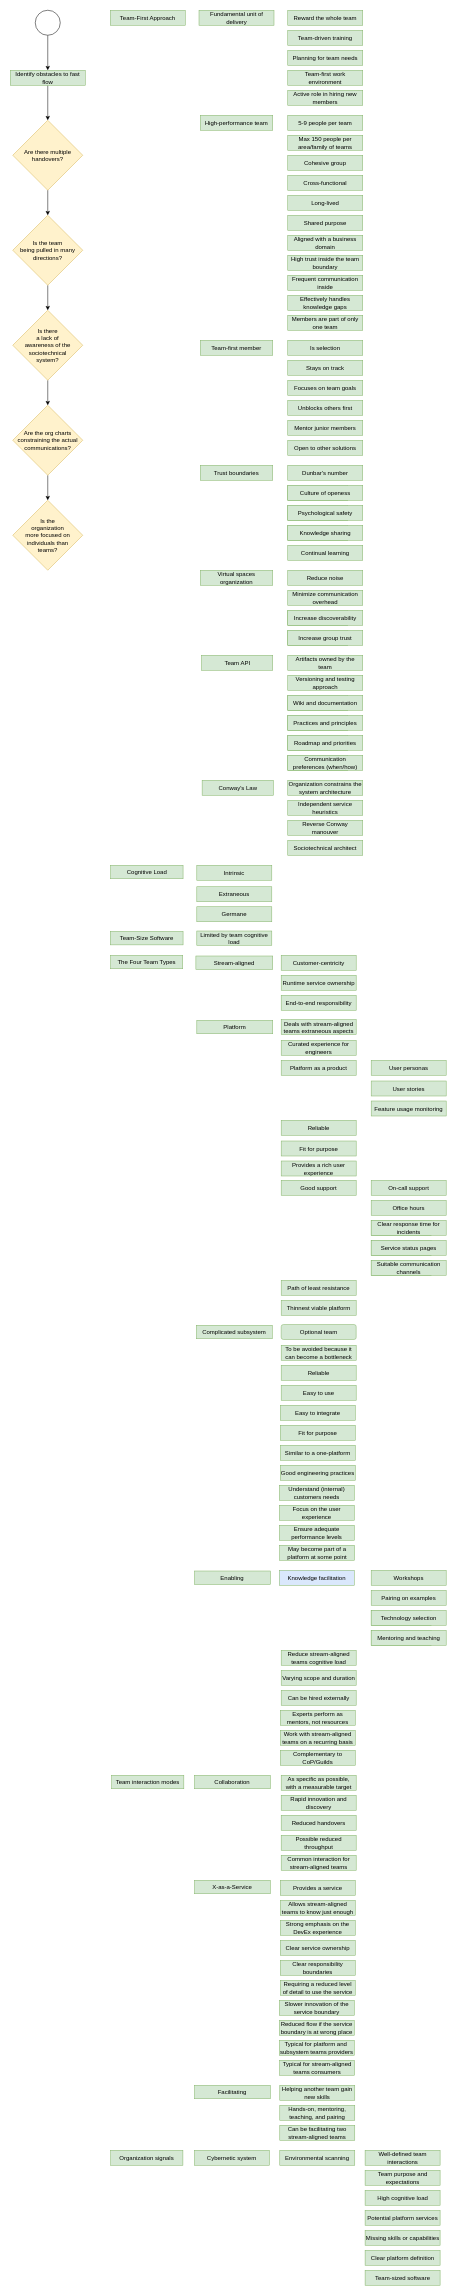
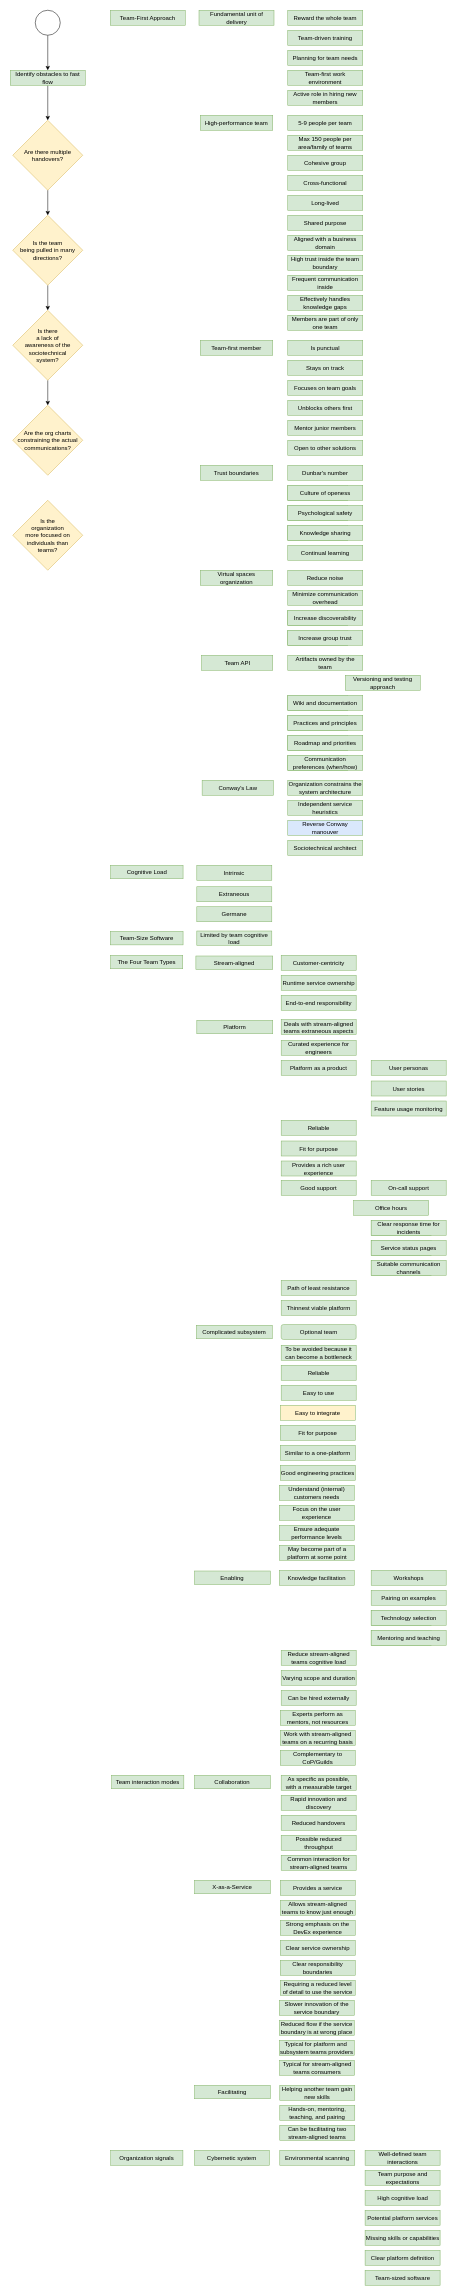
(325, 348) -> (325, 348)
(48, 495) -> none
(325, 683) -> (383, 683)
(325, 828) -> (325, 828)
(409, 1208) -> (391, 1208)
(318, 1413) -> (318, 1413)
(317, 1578) -> (317, 1578)
